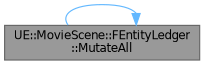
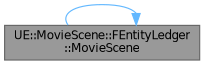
(102, 43) -> (102, 43)
